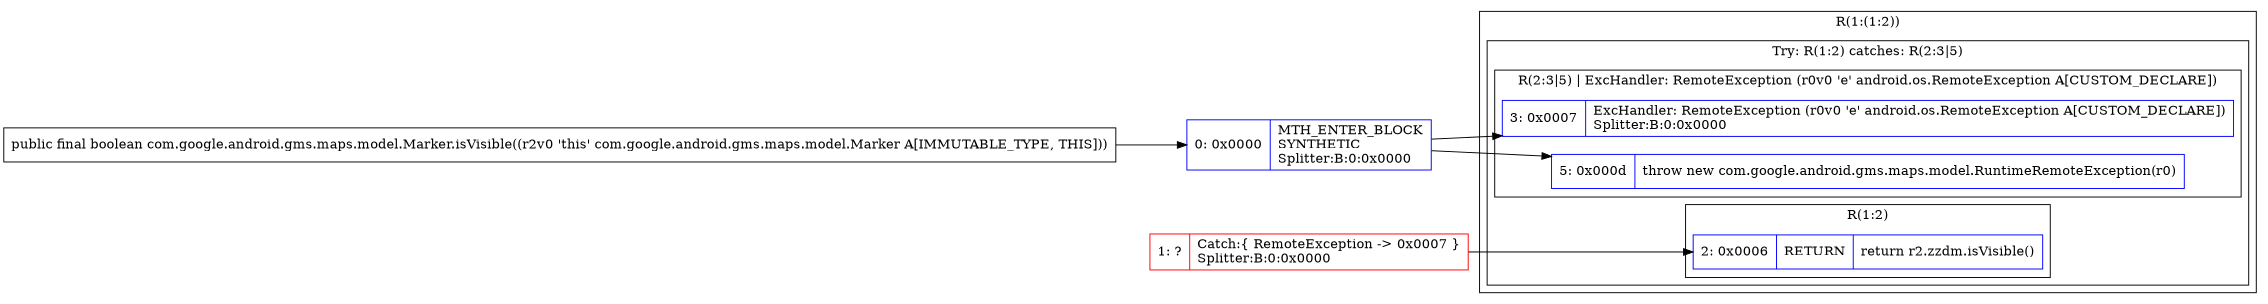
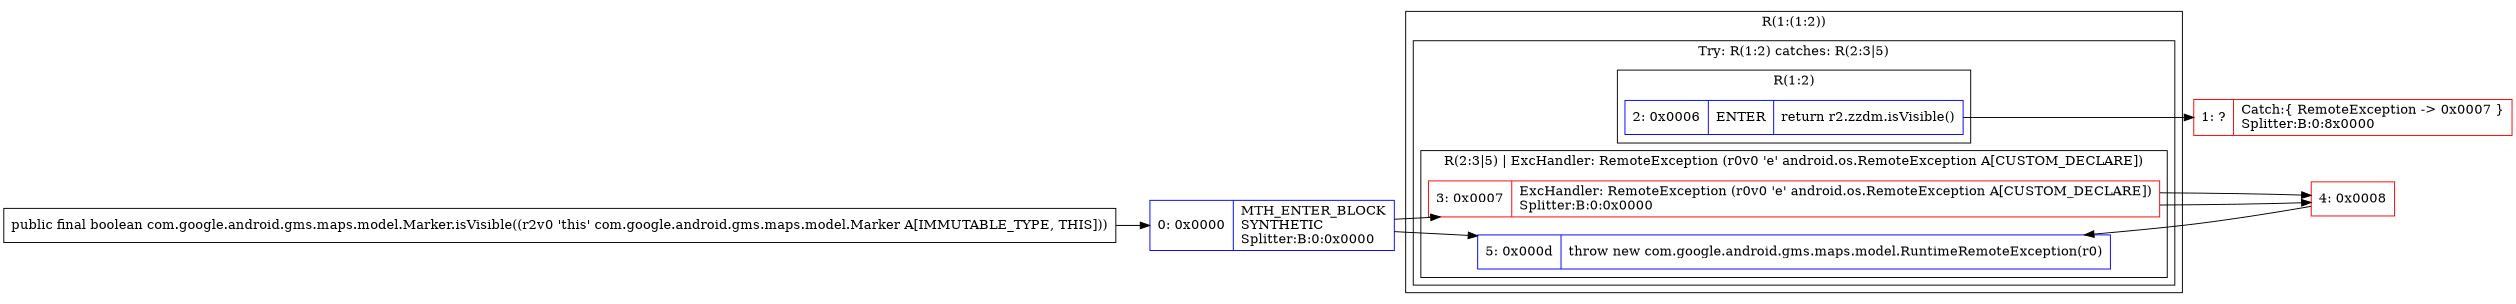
(1868, 118) -> (1794, 199)
none -> (2353, 199)
(1815, 251) -> (1741, 117)
(1576, 252) -> (2074, 117)
(1265, 259) -> (2308, 124)
